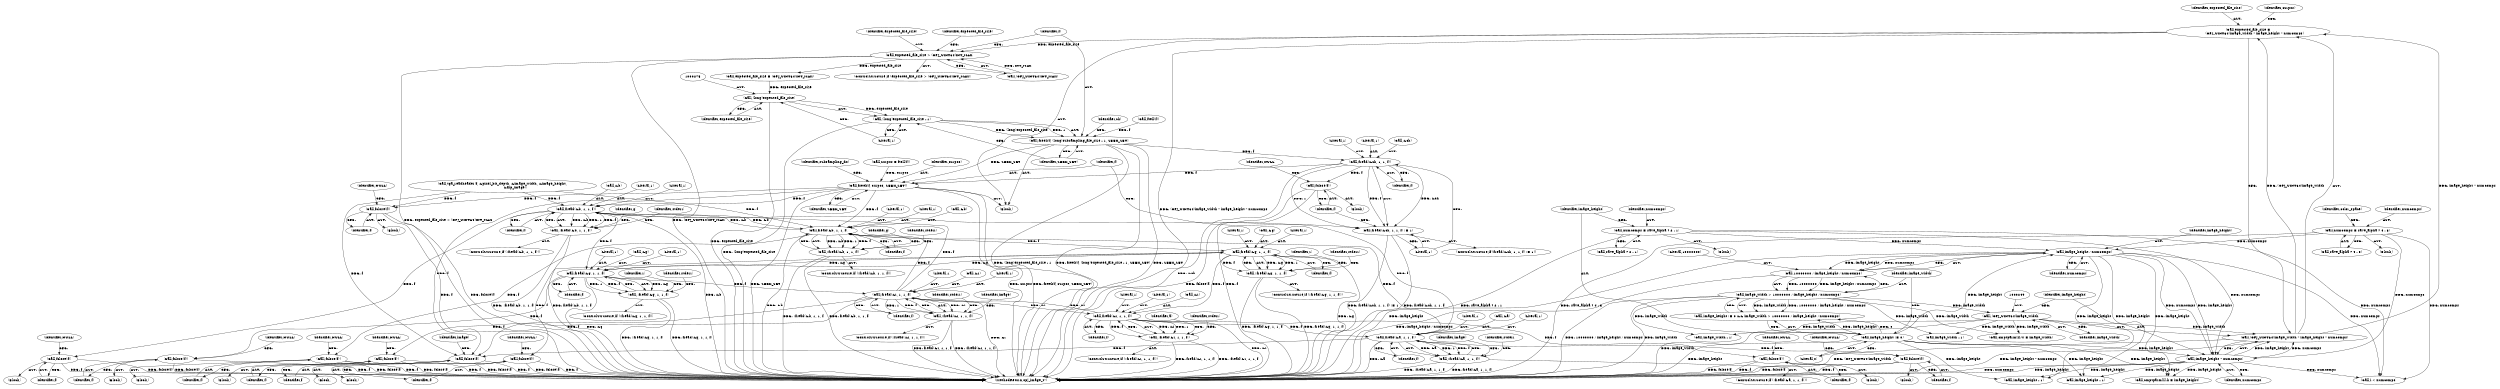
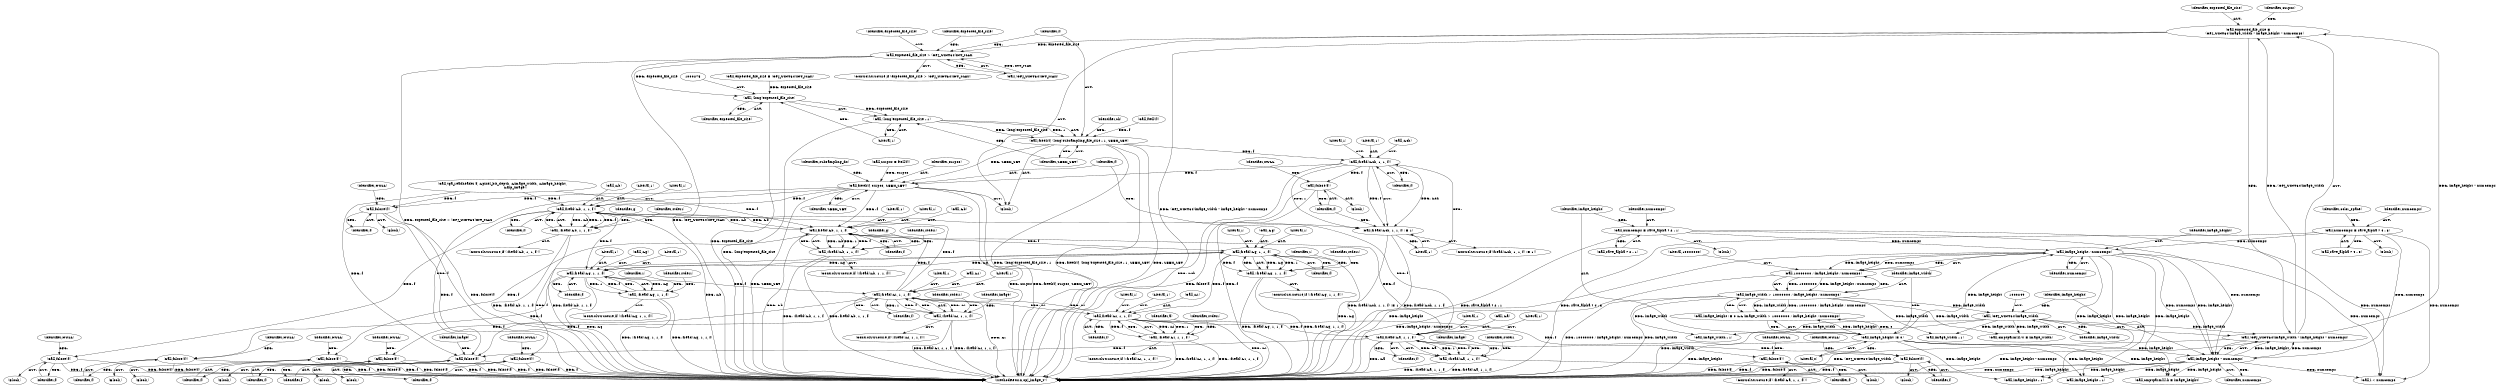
(851, 66) -> (699, 64)
